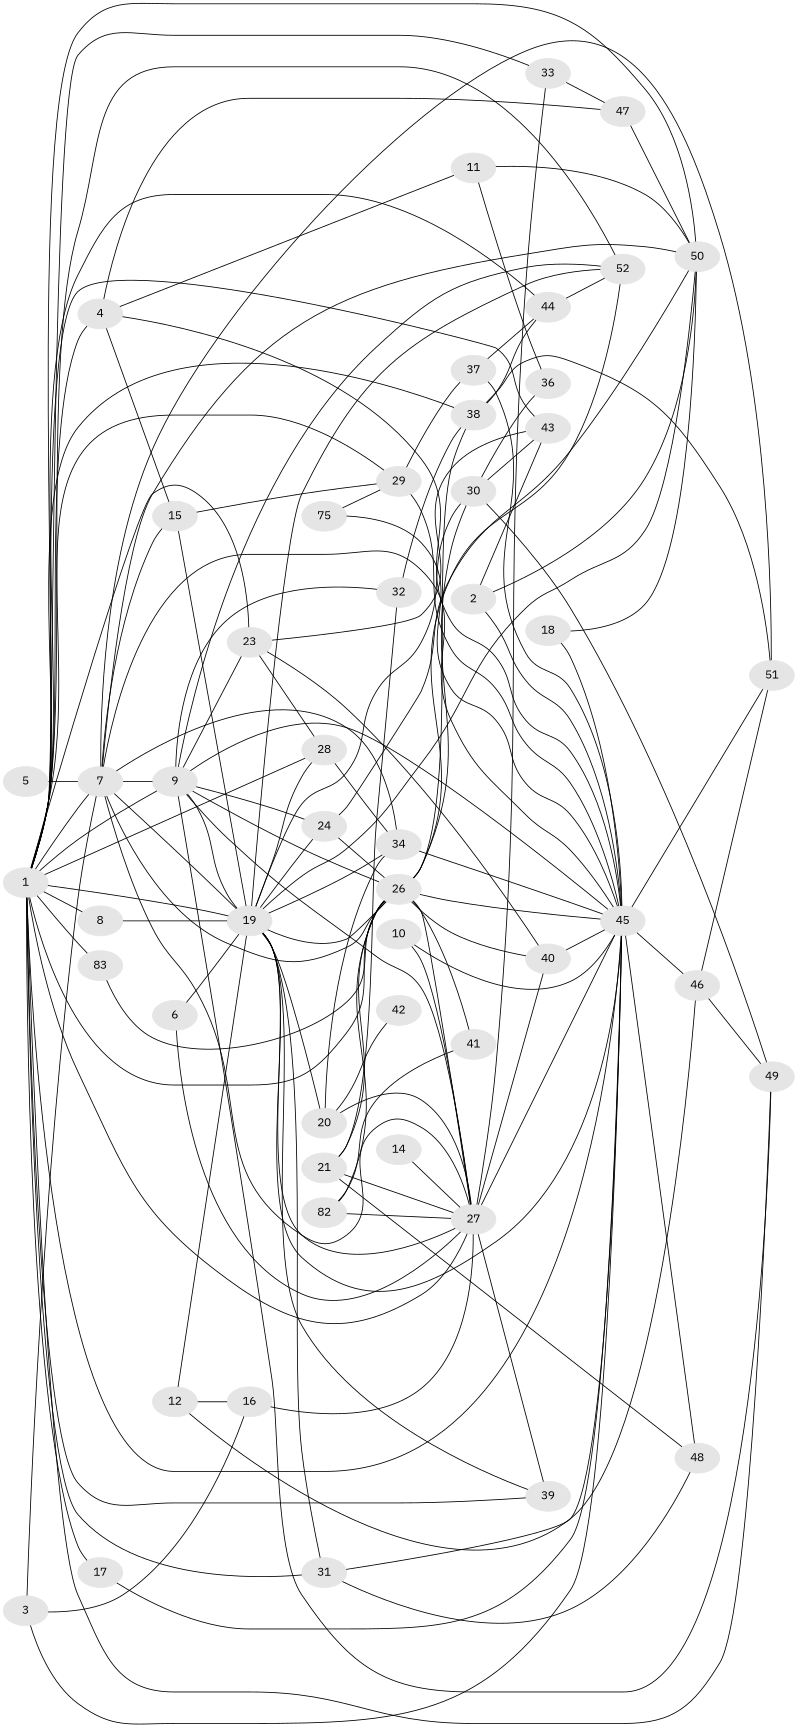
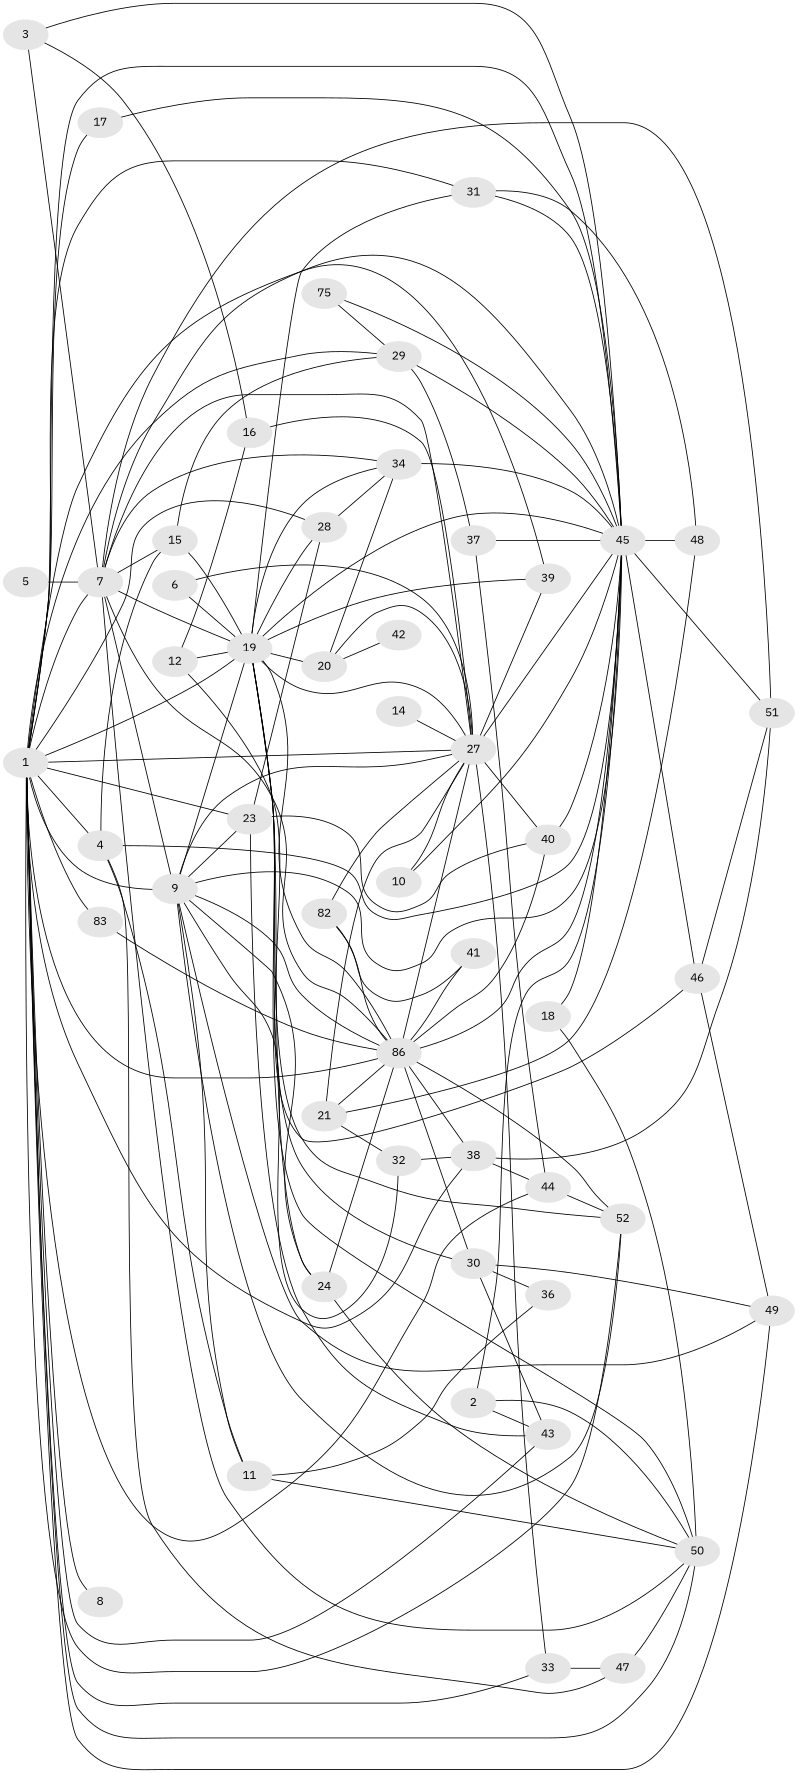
(399, 889) -> (399, 1053)
(175, 921) -> none
none -> (205, 1184)
